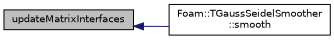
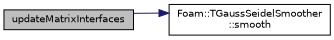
(156, 26) -> (146, 13)
